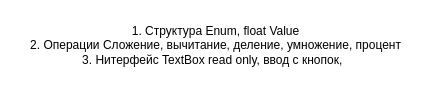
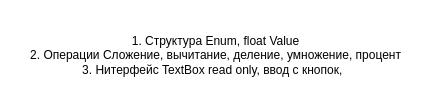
(216, 46) -> (216, 56)
